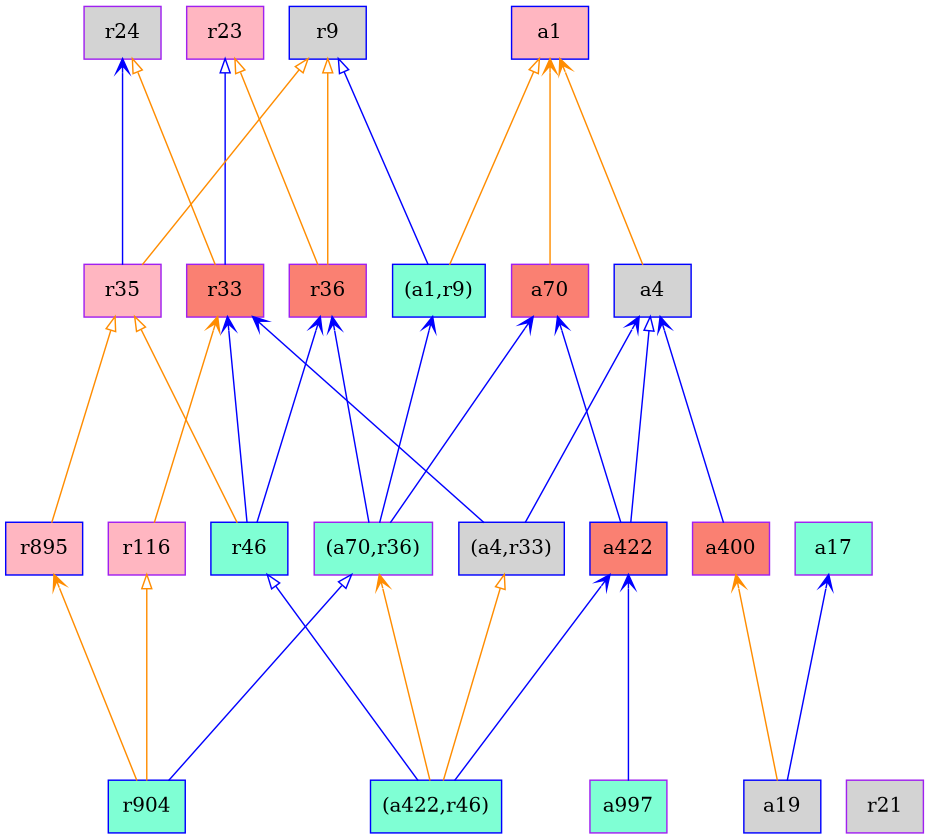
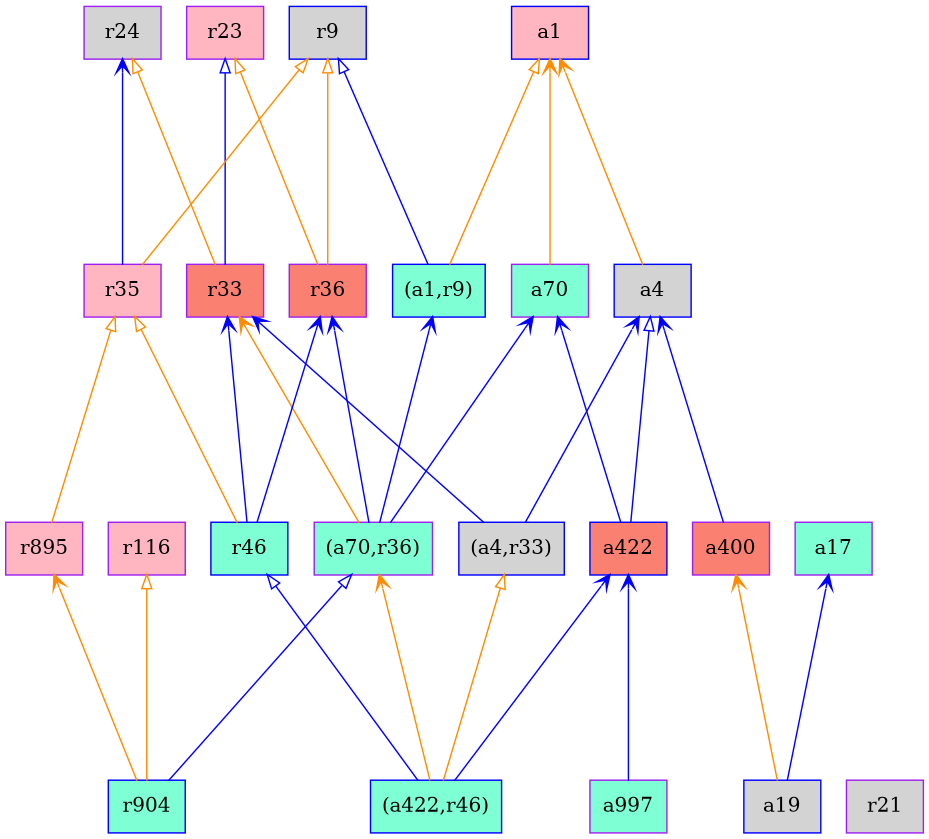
(550, 291) -> (550, 291)
(181, 436) -> (303, 426)
(44, 549) -> (44, 549)
